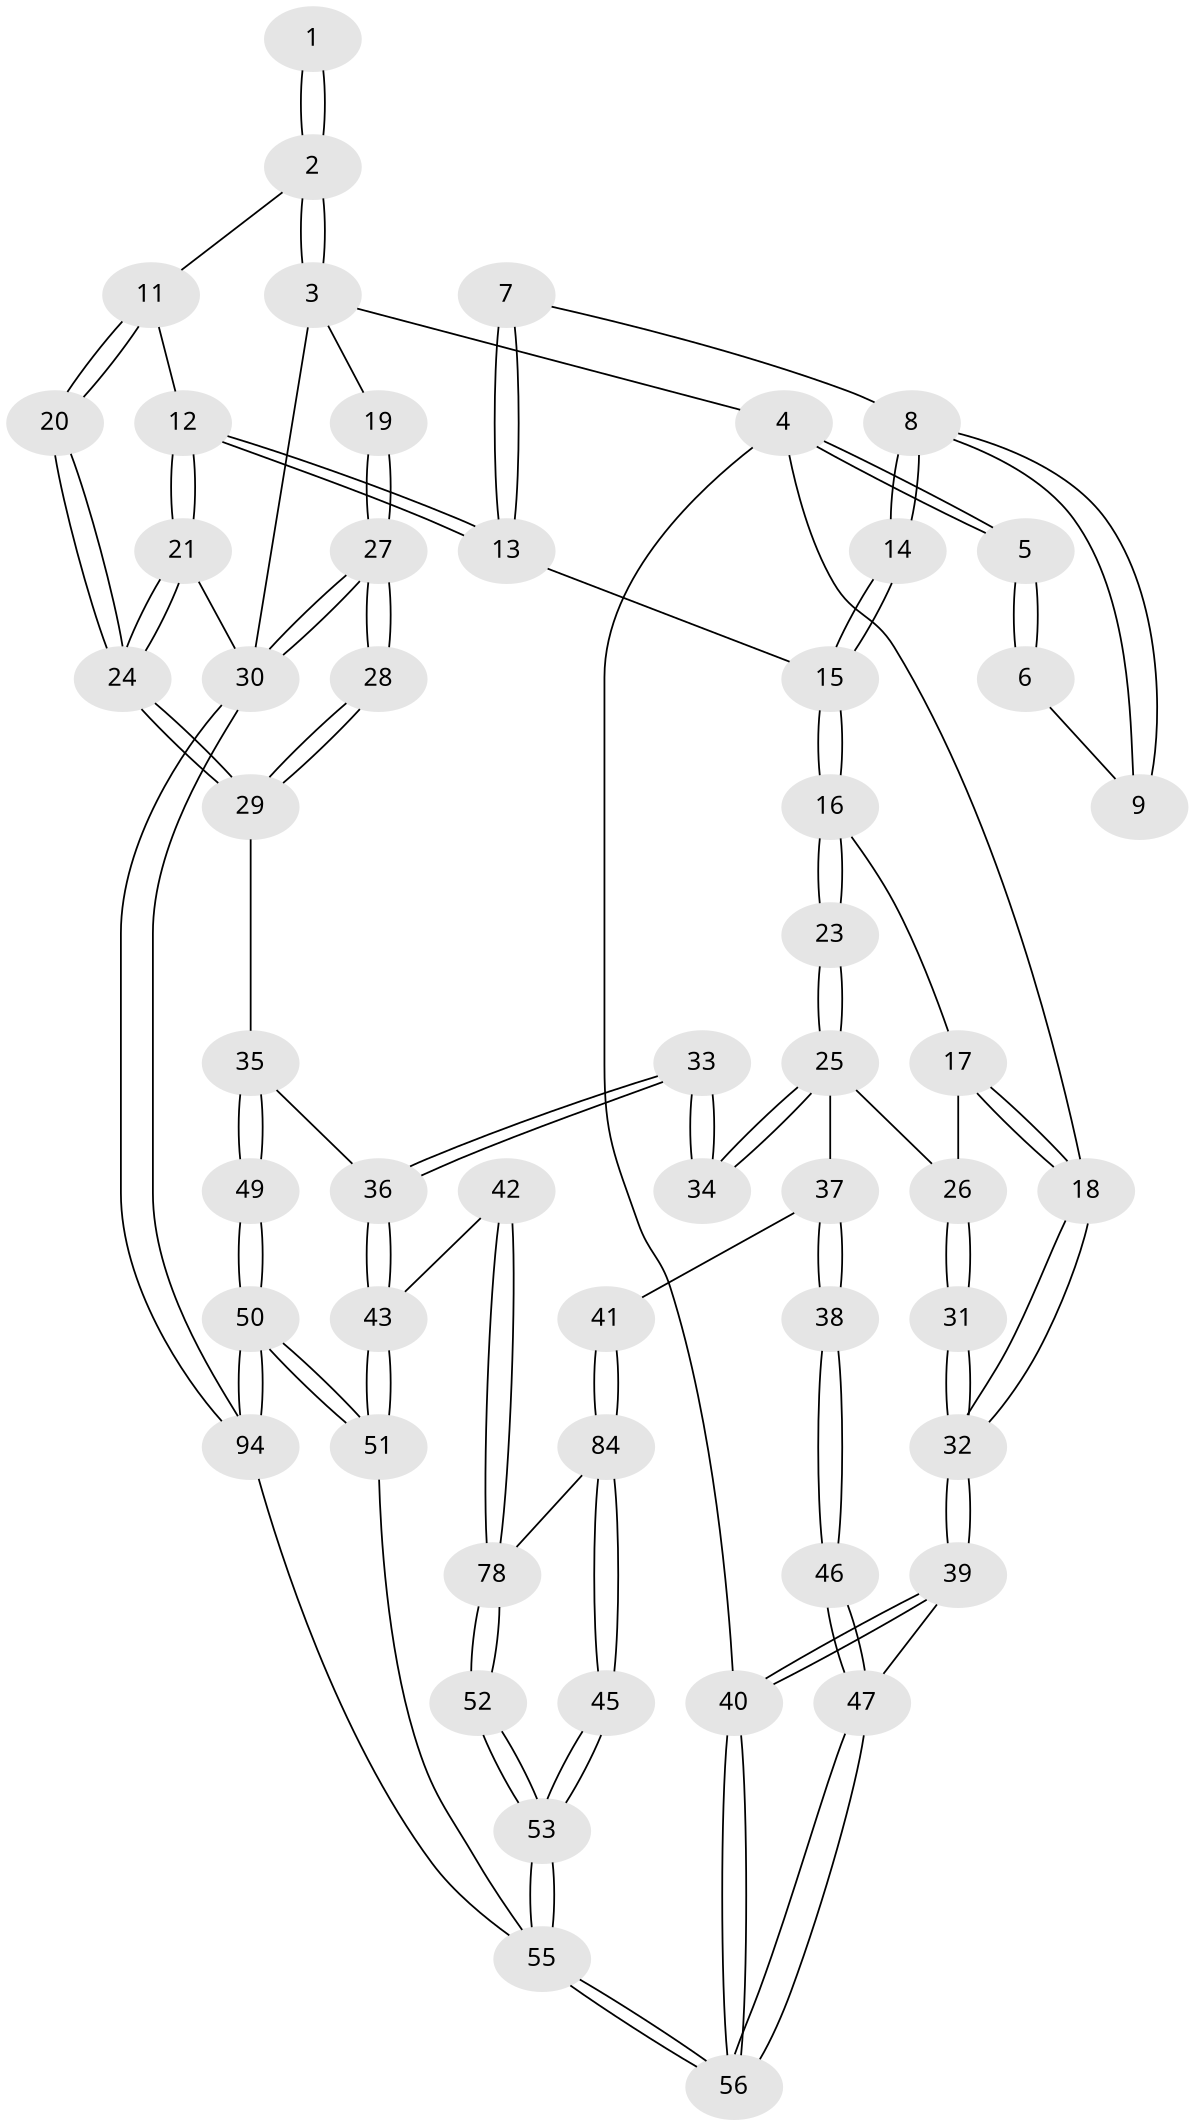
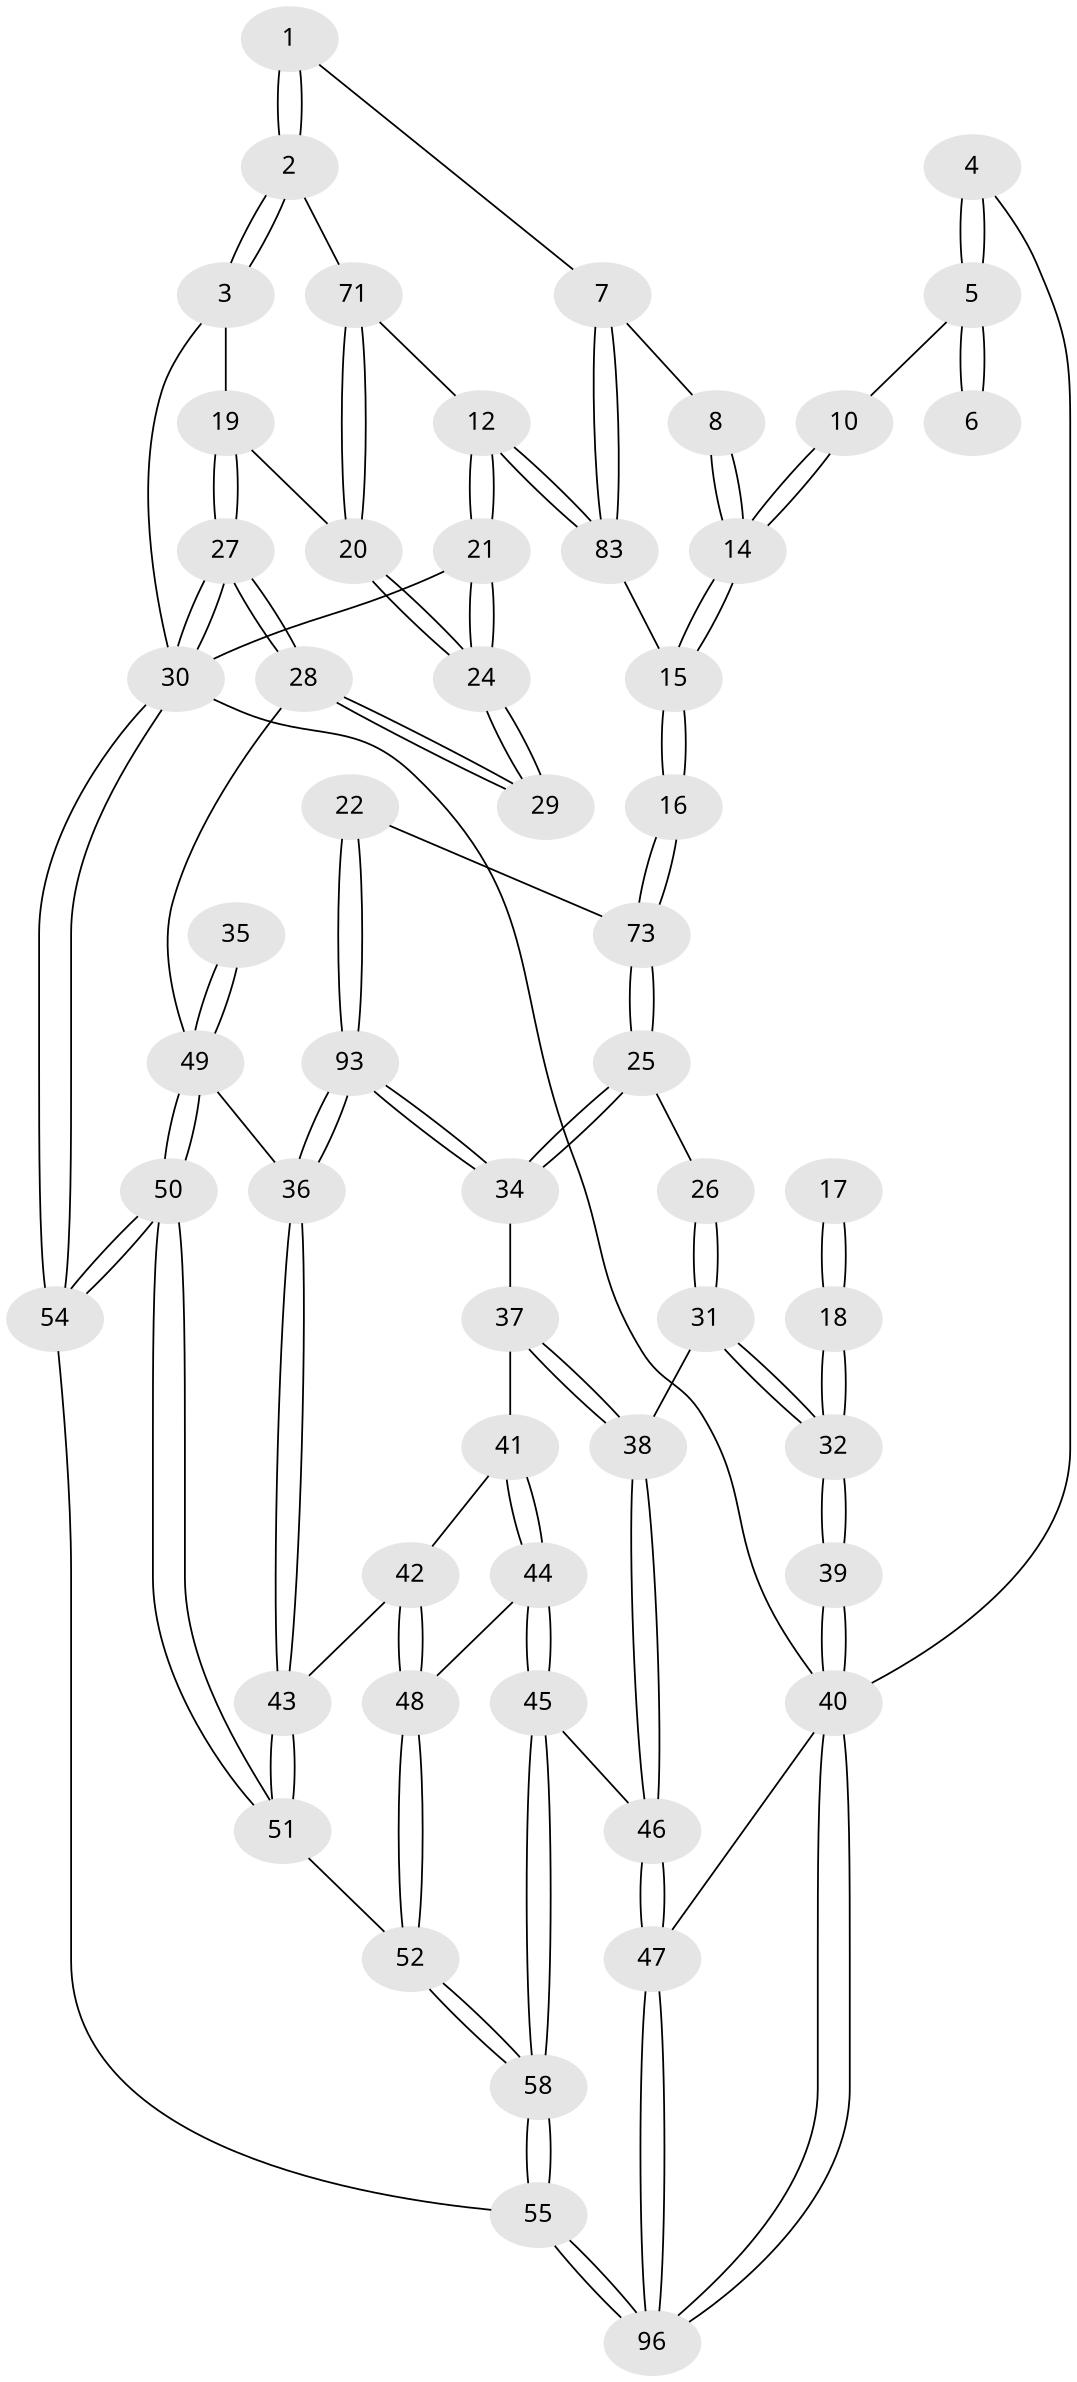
none -> (446, 167)
(151, 295) -> (354, 295)
(549, 359) -> none
none -> (844, 423)
none -> (290, 487)
(507, 551) -> (610, 551)
(967, 791) -> none
none -> (350, 807)
(1140, 807) -> none
none -> (188, 859)
(908, 930) -> none
(251, 935) -> none
(830, 935) -> (642, 935)
(702, 1063) -> (350, 1063)
none -> (554, 1100)
(314, 1127) -> (246, 1127)
(830, 1127) -> (510, 1255)
(958, 1127) -> none
none -> (677, 1373)
(251, 1447) -> (55, 1319)
(606, 1447) -> (539, 1575)
none -> (460, 1511)
(492, 1575) -> (411, 1703)
(910, 1639) -> (743, 1831)
(410, 1718) -> (346, 1895)
none -> (596, 1767)
(542, 1831) -> (539, 2087)
(734, 2087) -> (652, 2343)
